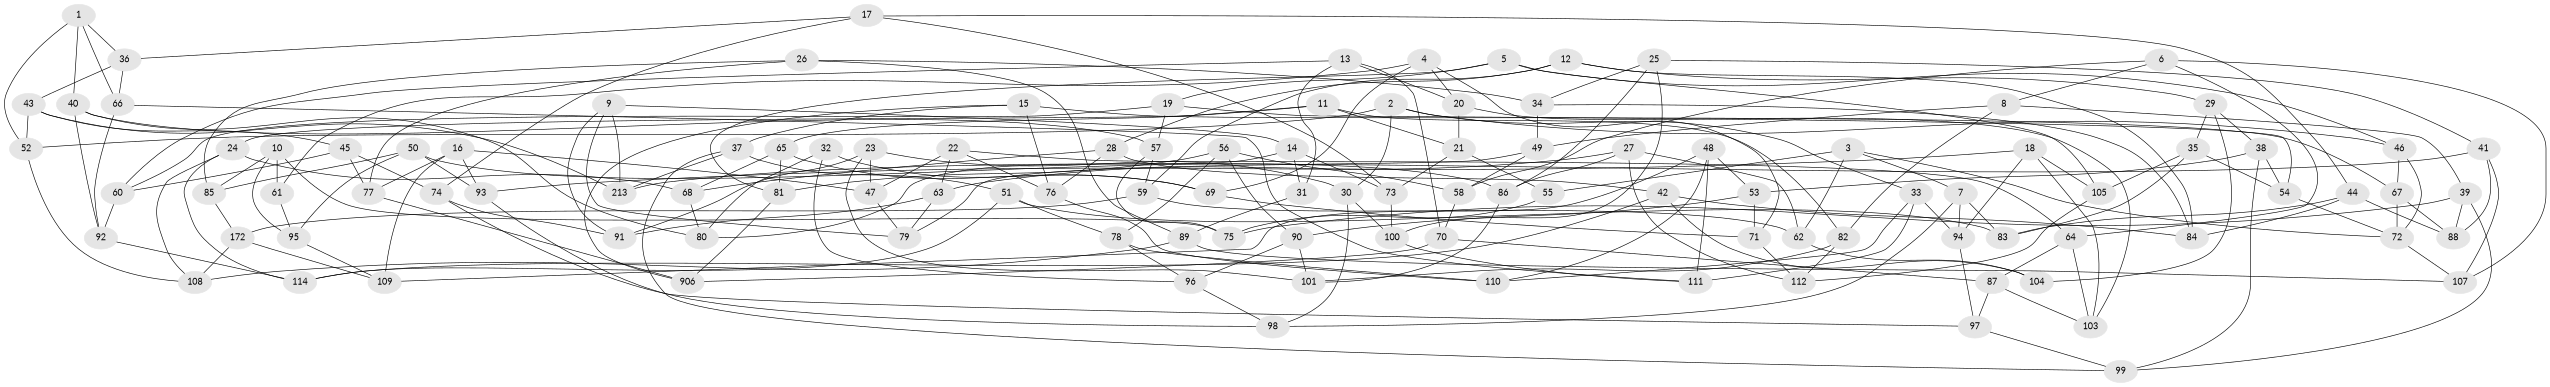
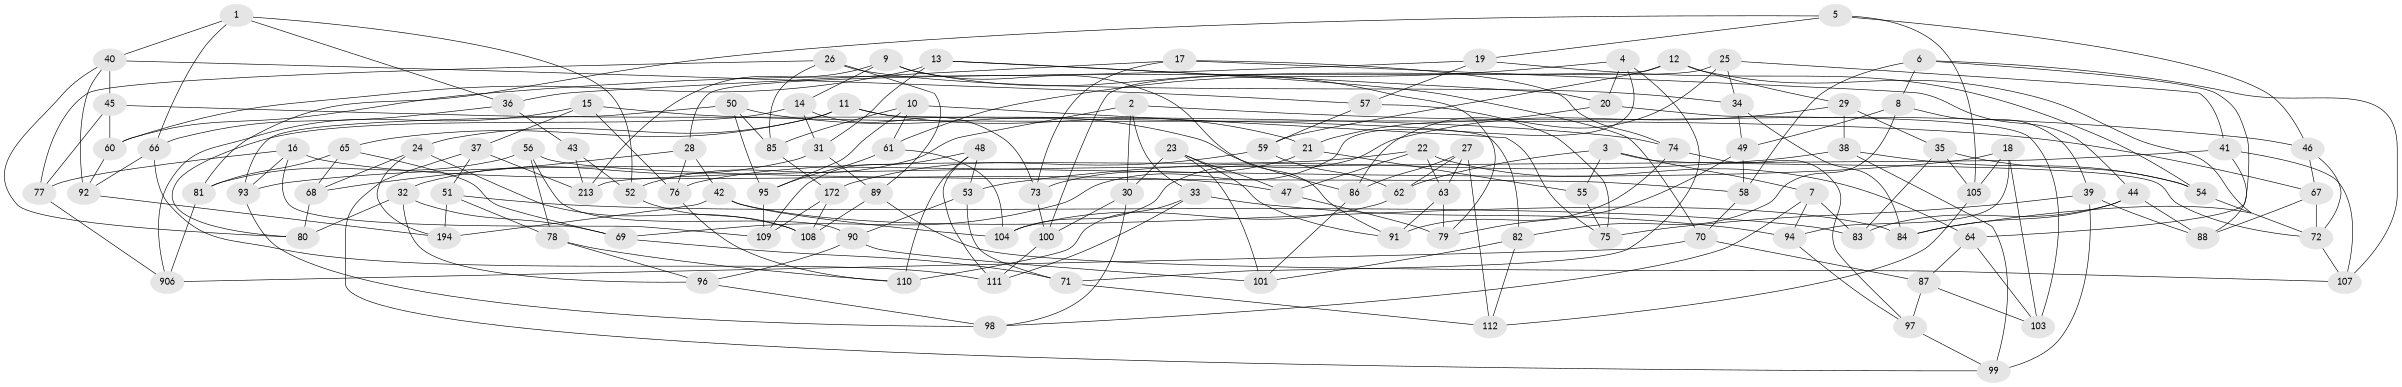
(185, 131) -> (110, 82)
none -> (610, 170)
none -> (996, 192)
(300, 282) -> (444, 238)
